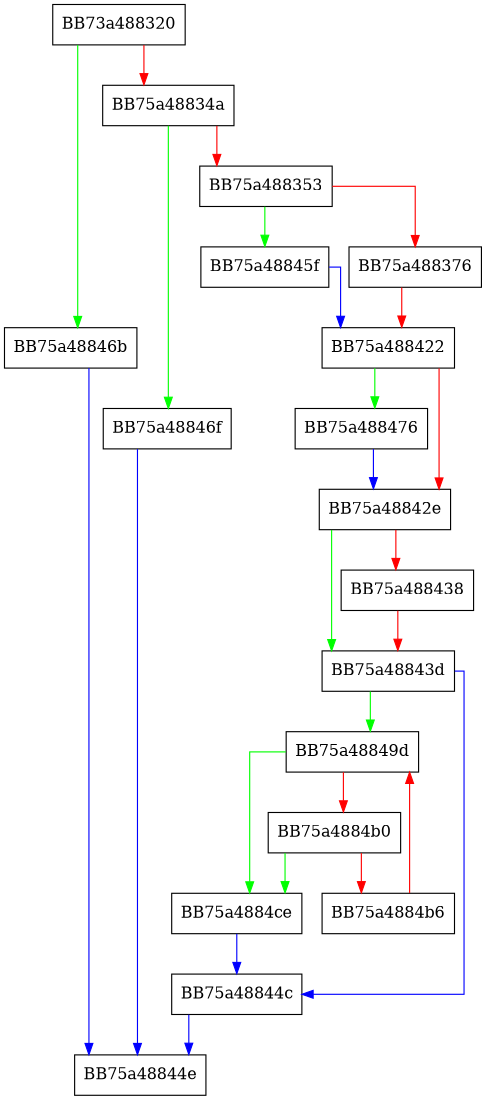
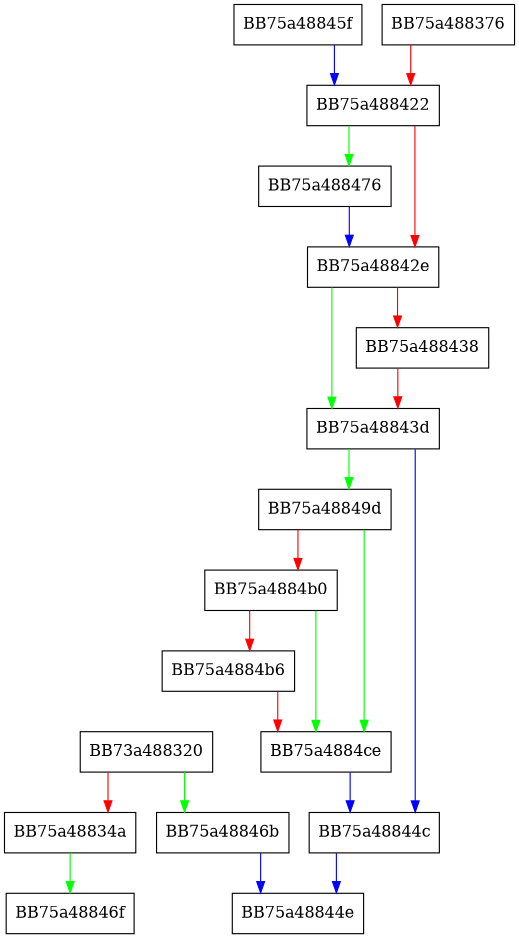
(266, 186) -> none
(137, 746) -> none
(410, 838) -> (278, 706)
